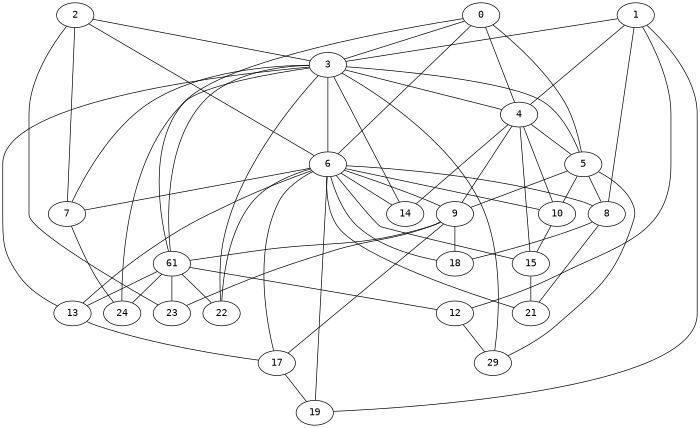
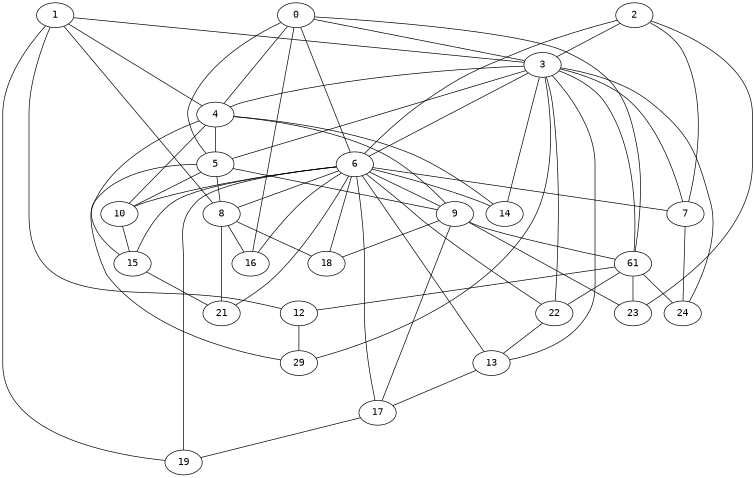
none -> (251, 264)
(117, 291) -> (523, 338)
